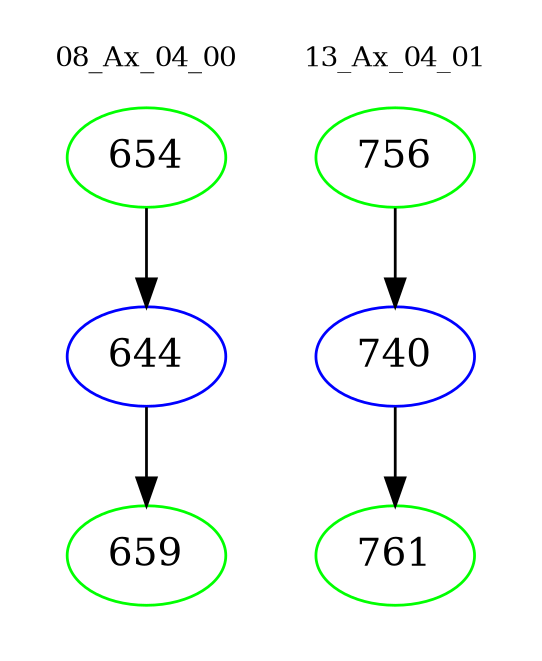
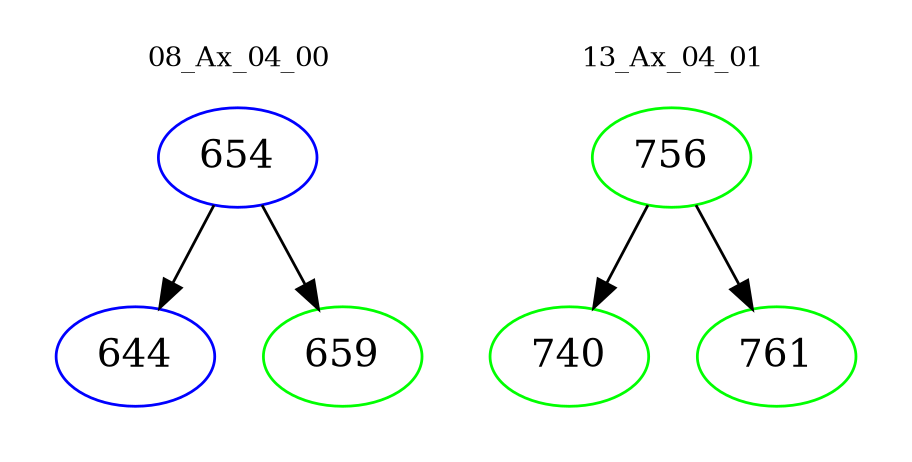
(146, 158) -> (238, 158)
(395, 357) -> (569, 357)
(146, 442) -> (283, 245)
(395, 442) -> (717, 245)
